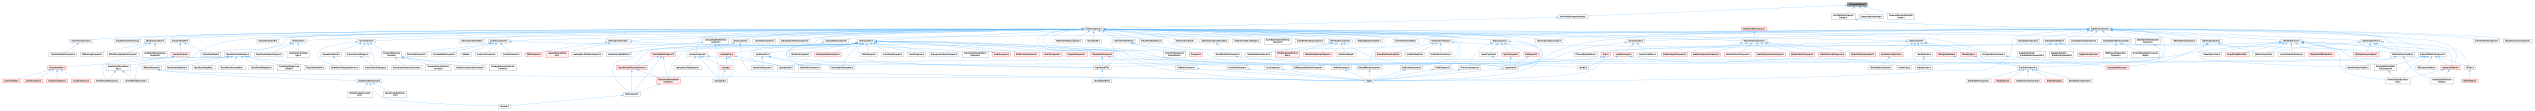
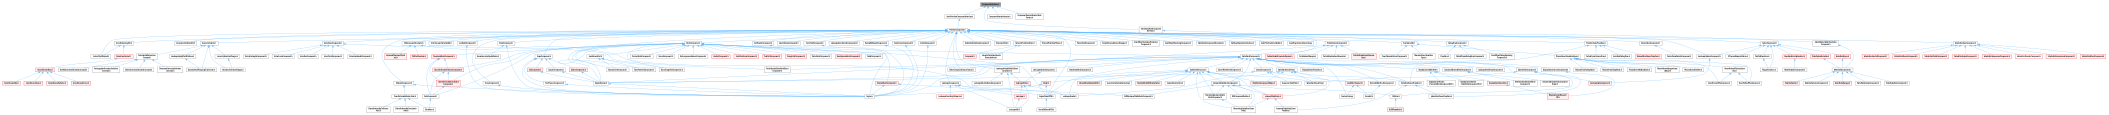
(1754, 36) -> (1950, 50)
(1222, 48) -> (1342, 67)
none -> (972, 52)
(92, 54) -> (1445, 57)
(331, 54) -> (183, 57)
(466, 54) -> (256, 57)
(232, 68) -> none
(688, 68) -> (950, 96)
none -> (1558, 96)
